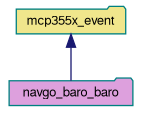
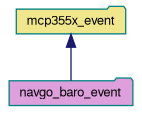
(71, 93) -> (71, 93)
